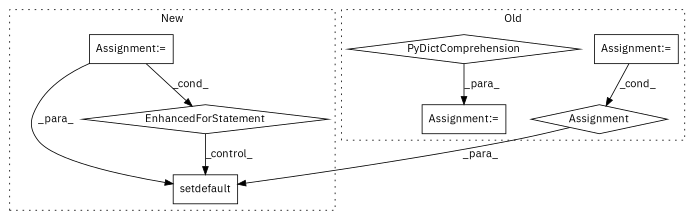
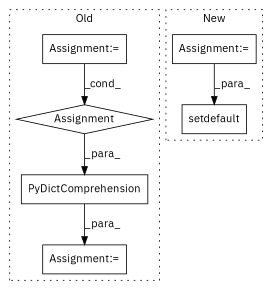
(464, 49) -> (85, 189)
(205, 119) -> none
(408, 159) -> (85, 150)
